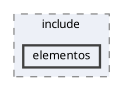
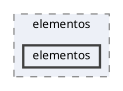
(62, 25) -> (62, 25)
